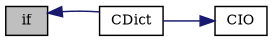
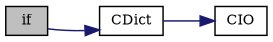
(81, 11) -> (66, 30)
